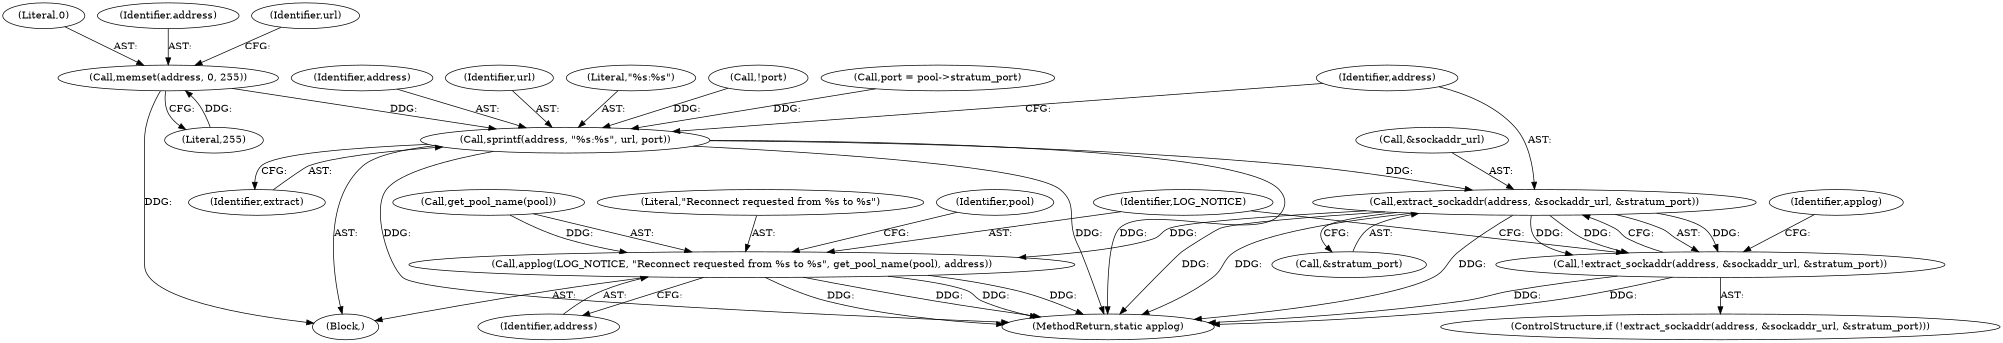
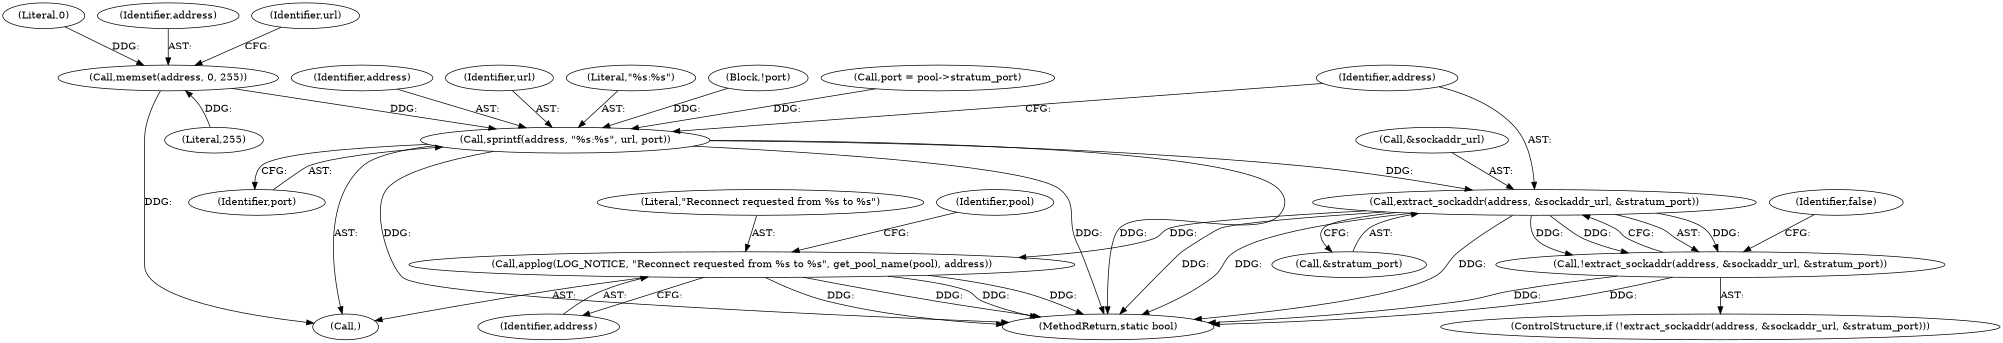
(127, 47) -> (127, 47)
(758, 78) -> (758, 78)
(167, 111) -> none
(257, 202) -> (257, 202)
(489, 202) -> none
(1183, 202) -> none
(1836, 202) -> (1836, 202)
(346, 327) -> (346, 327)
(1108, 327) -> (1108, 327)
